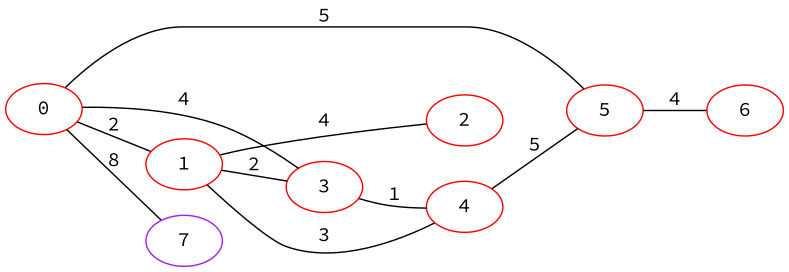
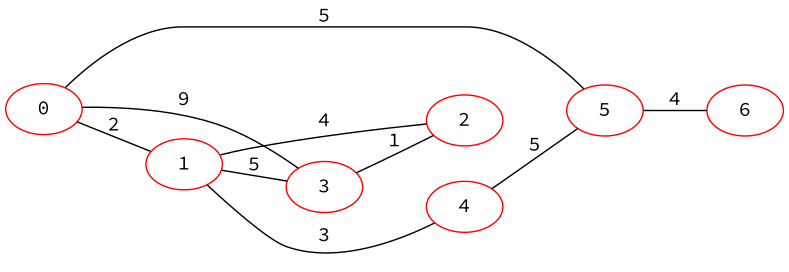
(184, 100) -> (184, 100)
(254, 165) -> (254, 165)
(392, 206) -> (395, 154)
(184, 241) -> none
